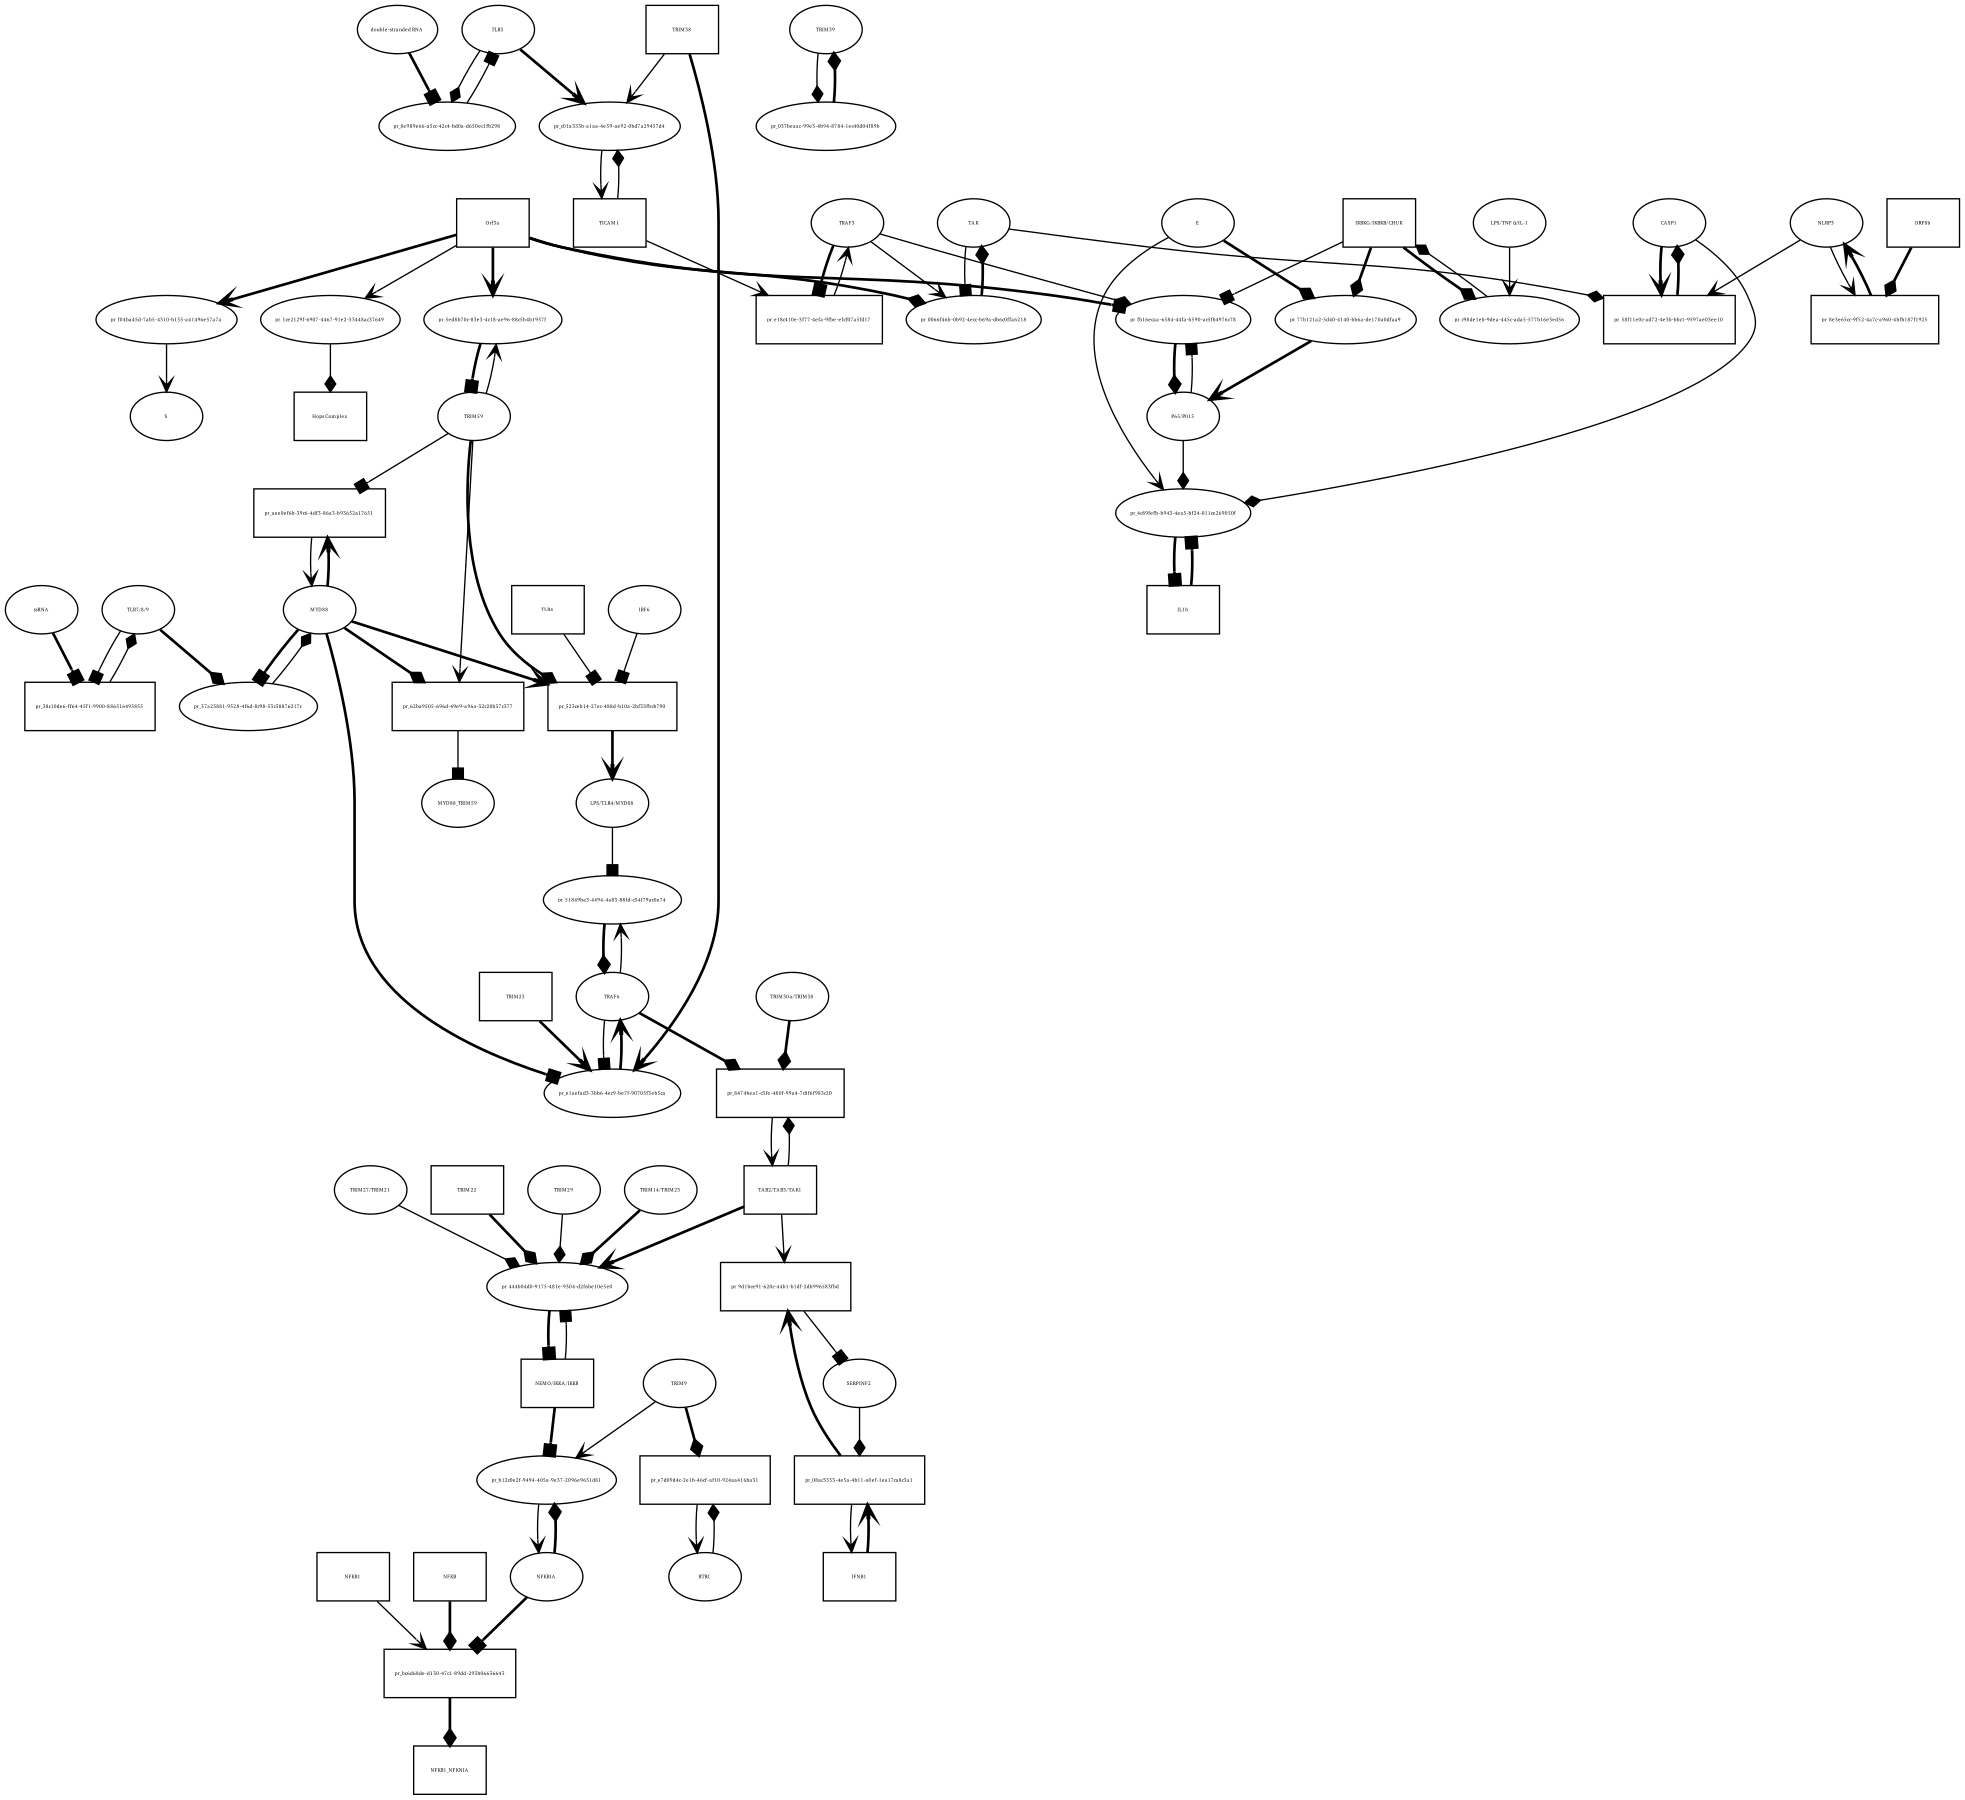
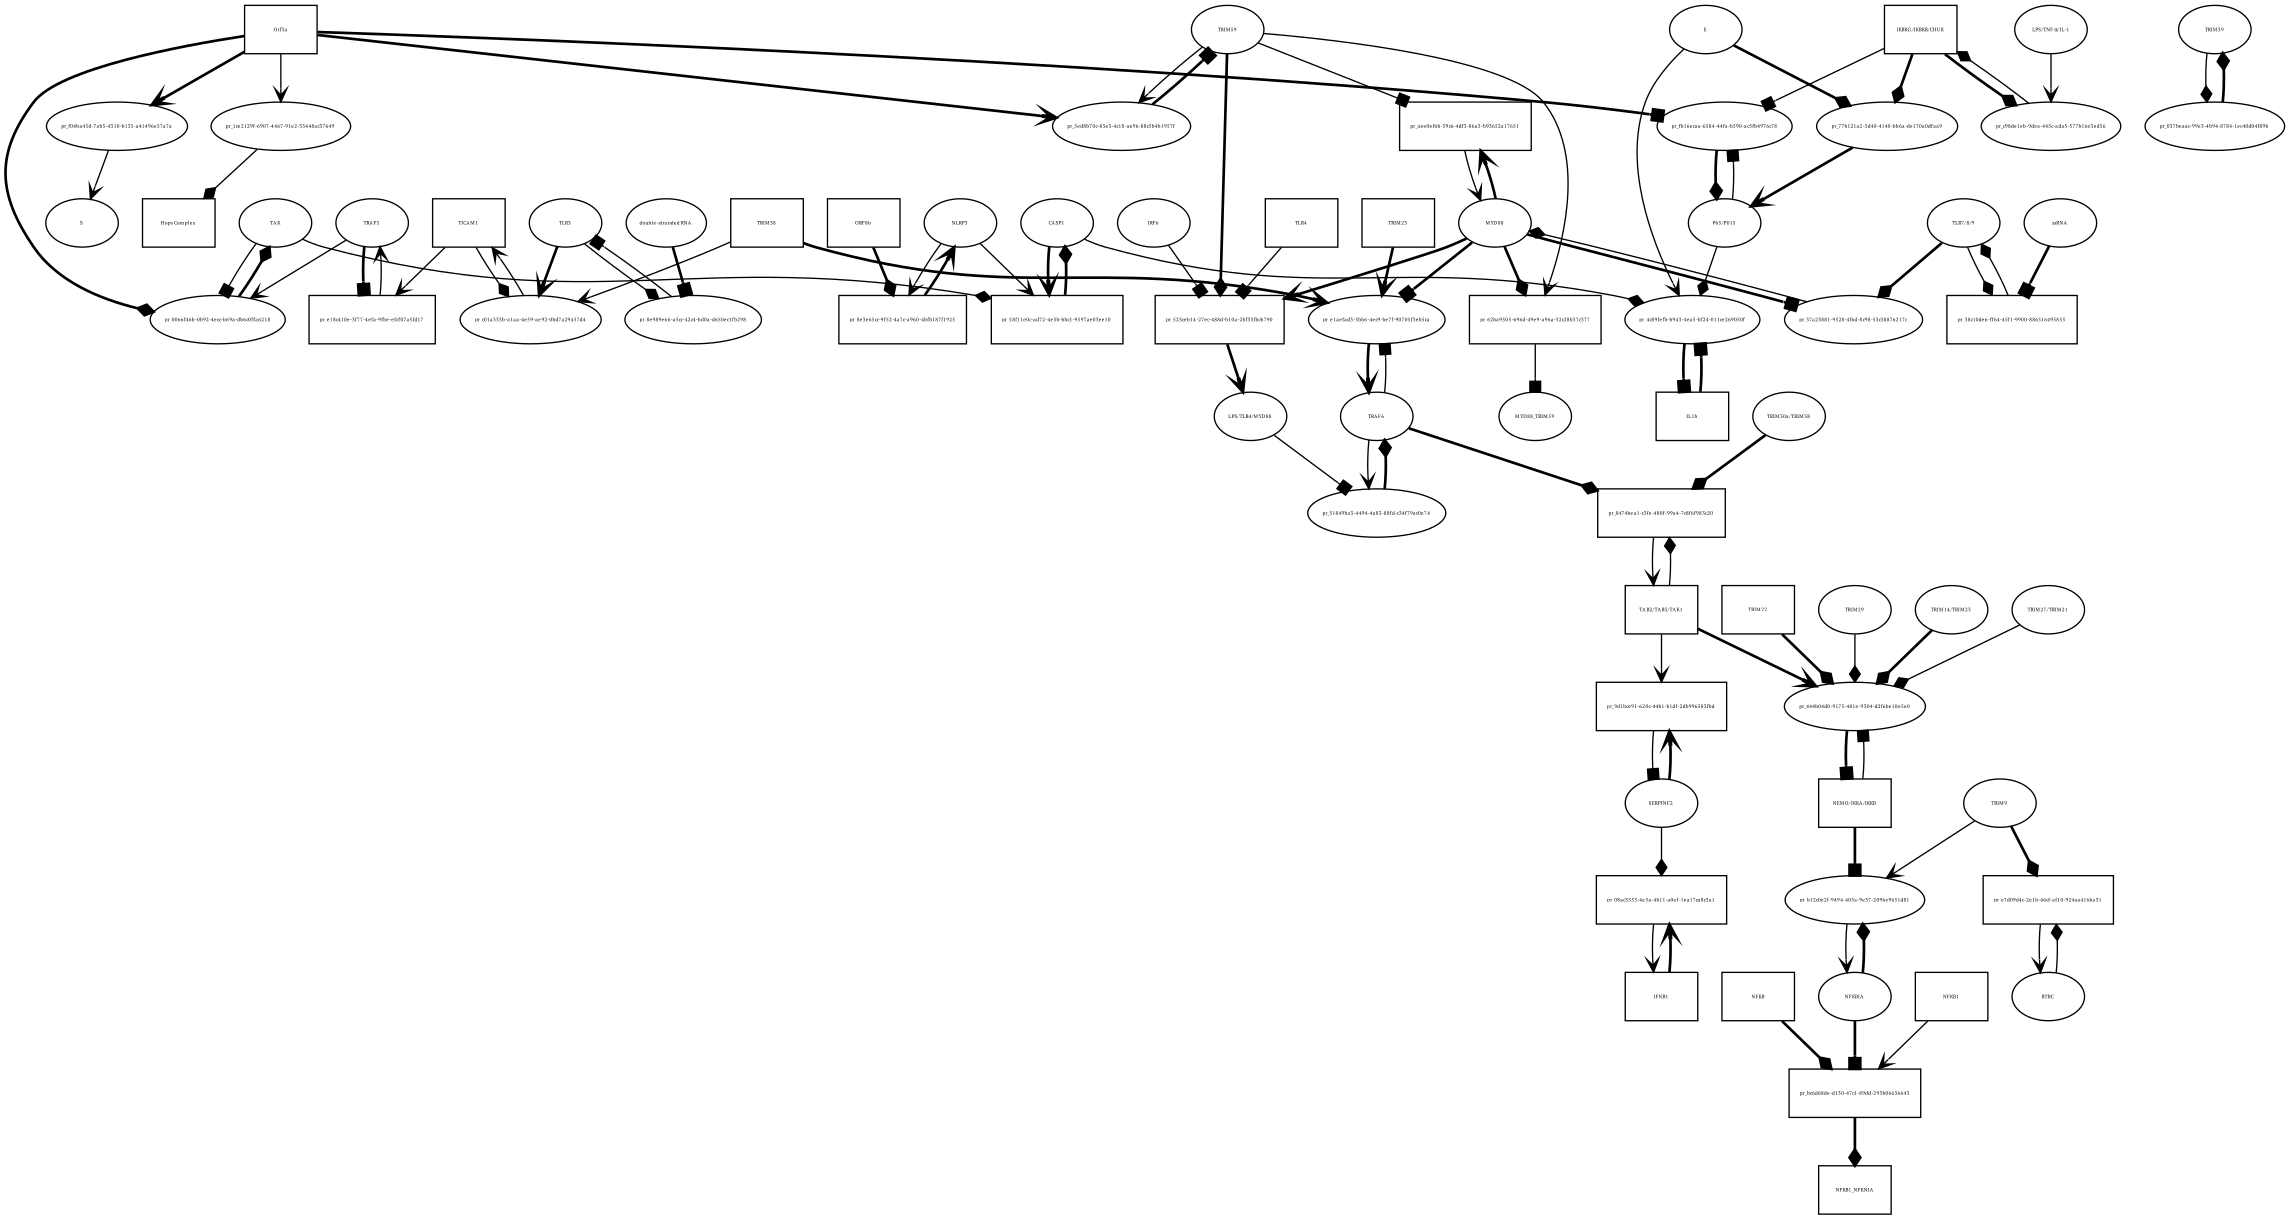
(997, 267) -> none
(109, 650) -> (1975, 264)
(806, 1394) -> (1670, 762)
